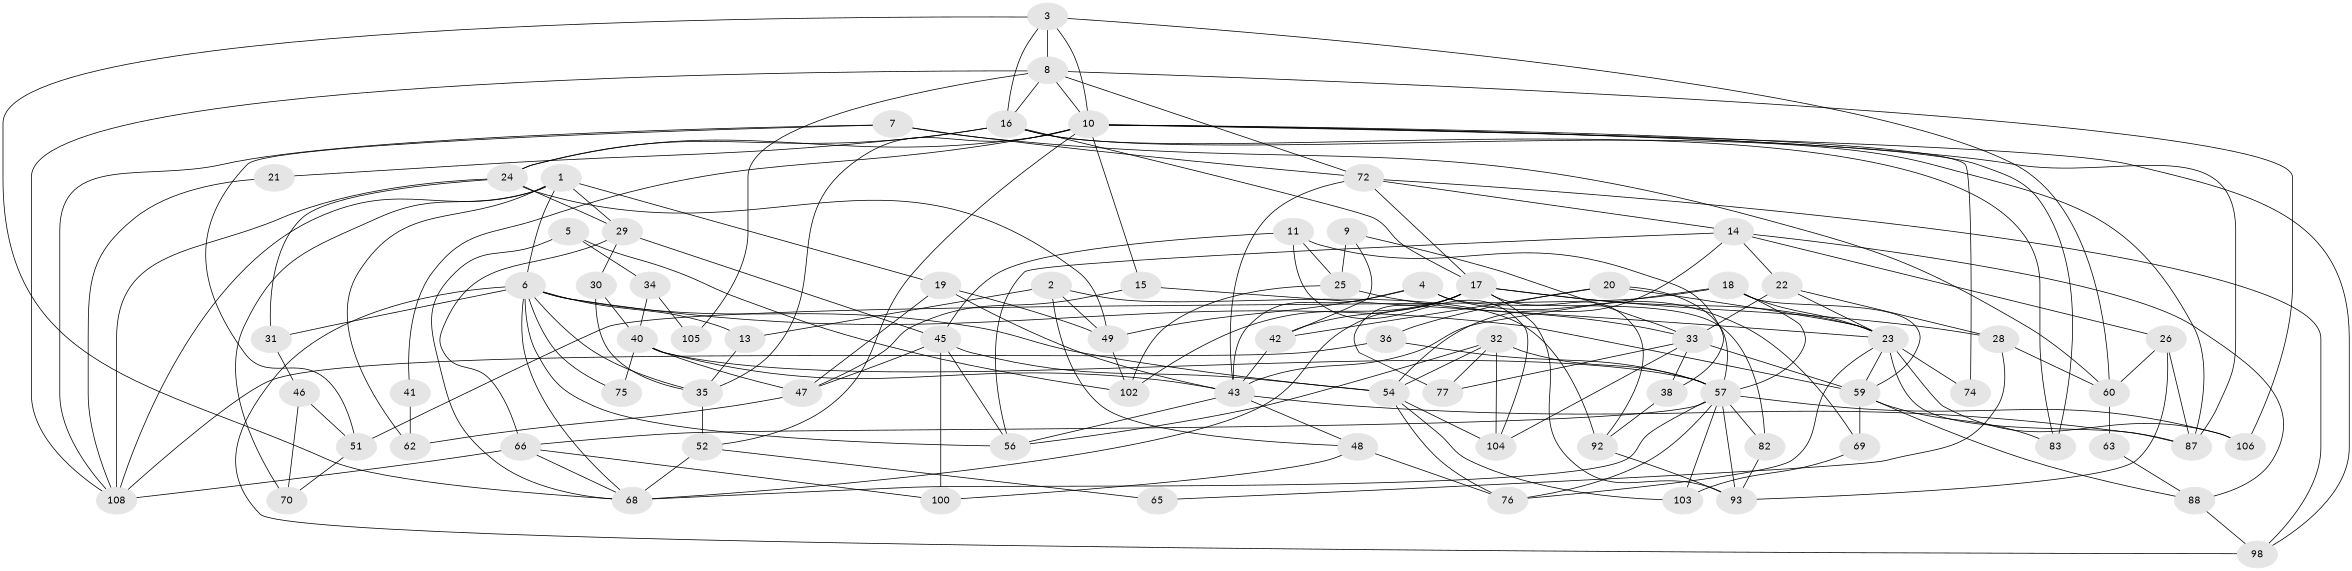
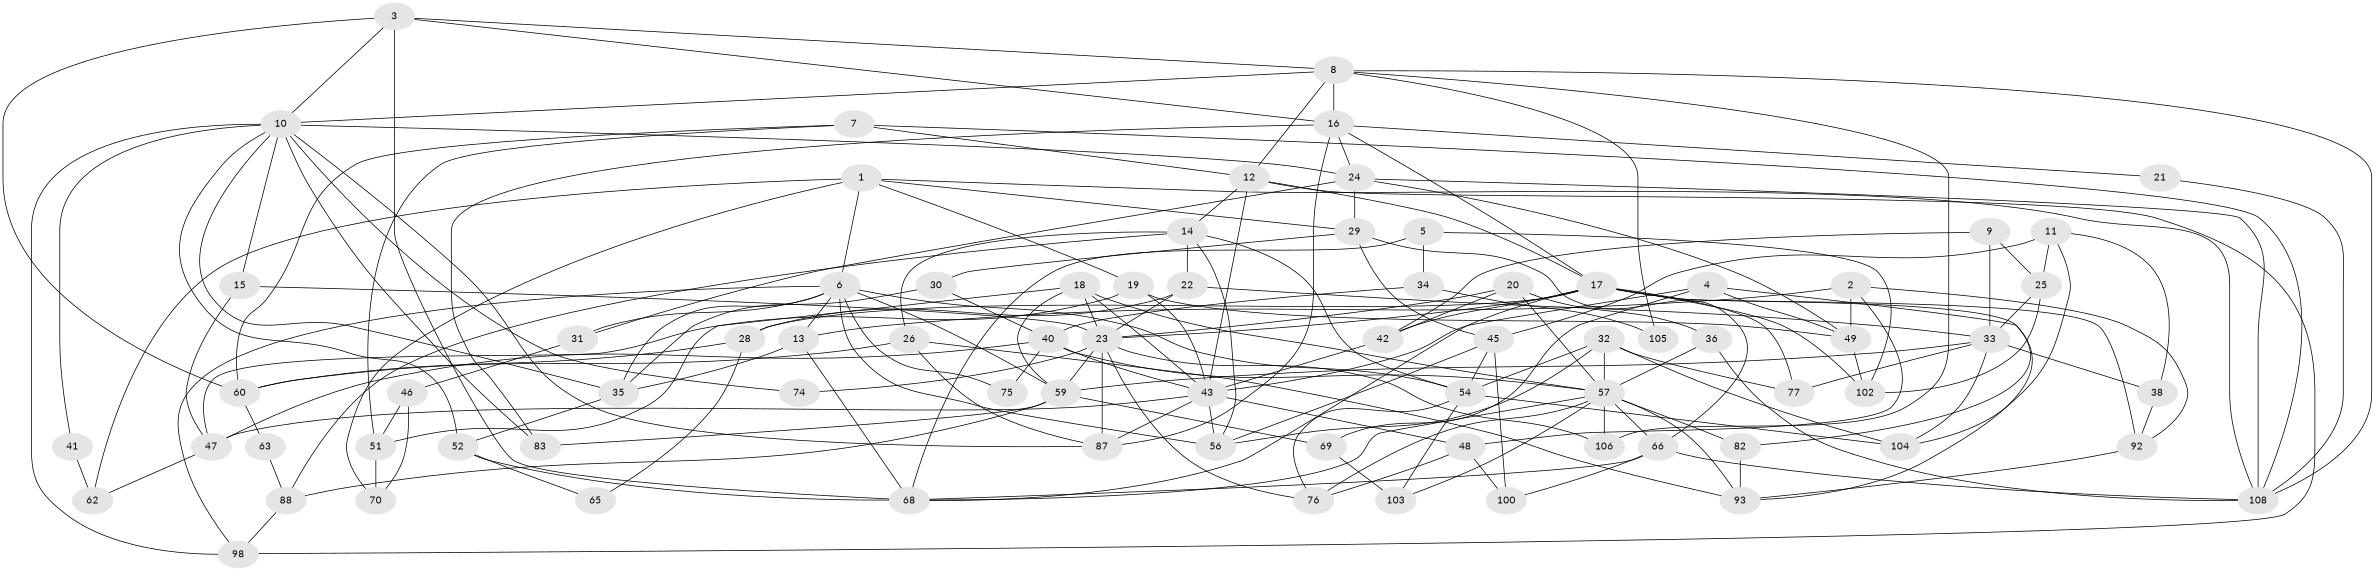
(1364, 178) -> (1249, 178)
(874, 366) -> (706, 409)
(547, 405) -> (854, 420)
